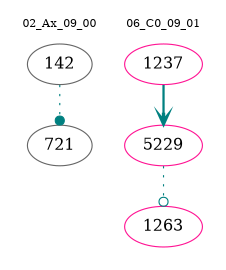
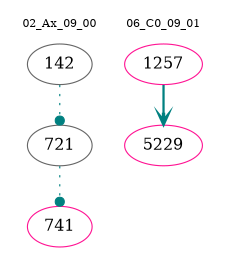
(164, 64) -> (164, 64)
none -> (60, 227)
(164, 227) -> none
